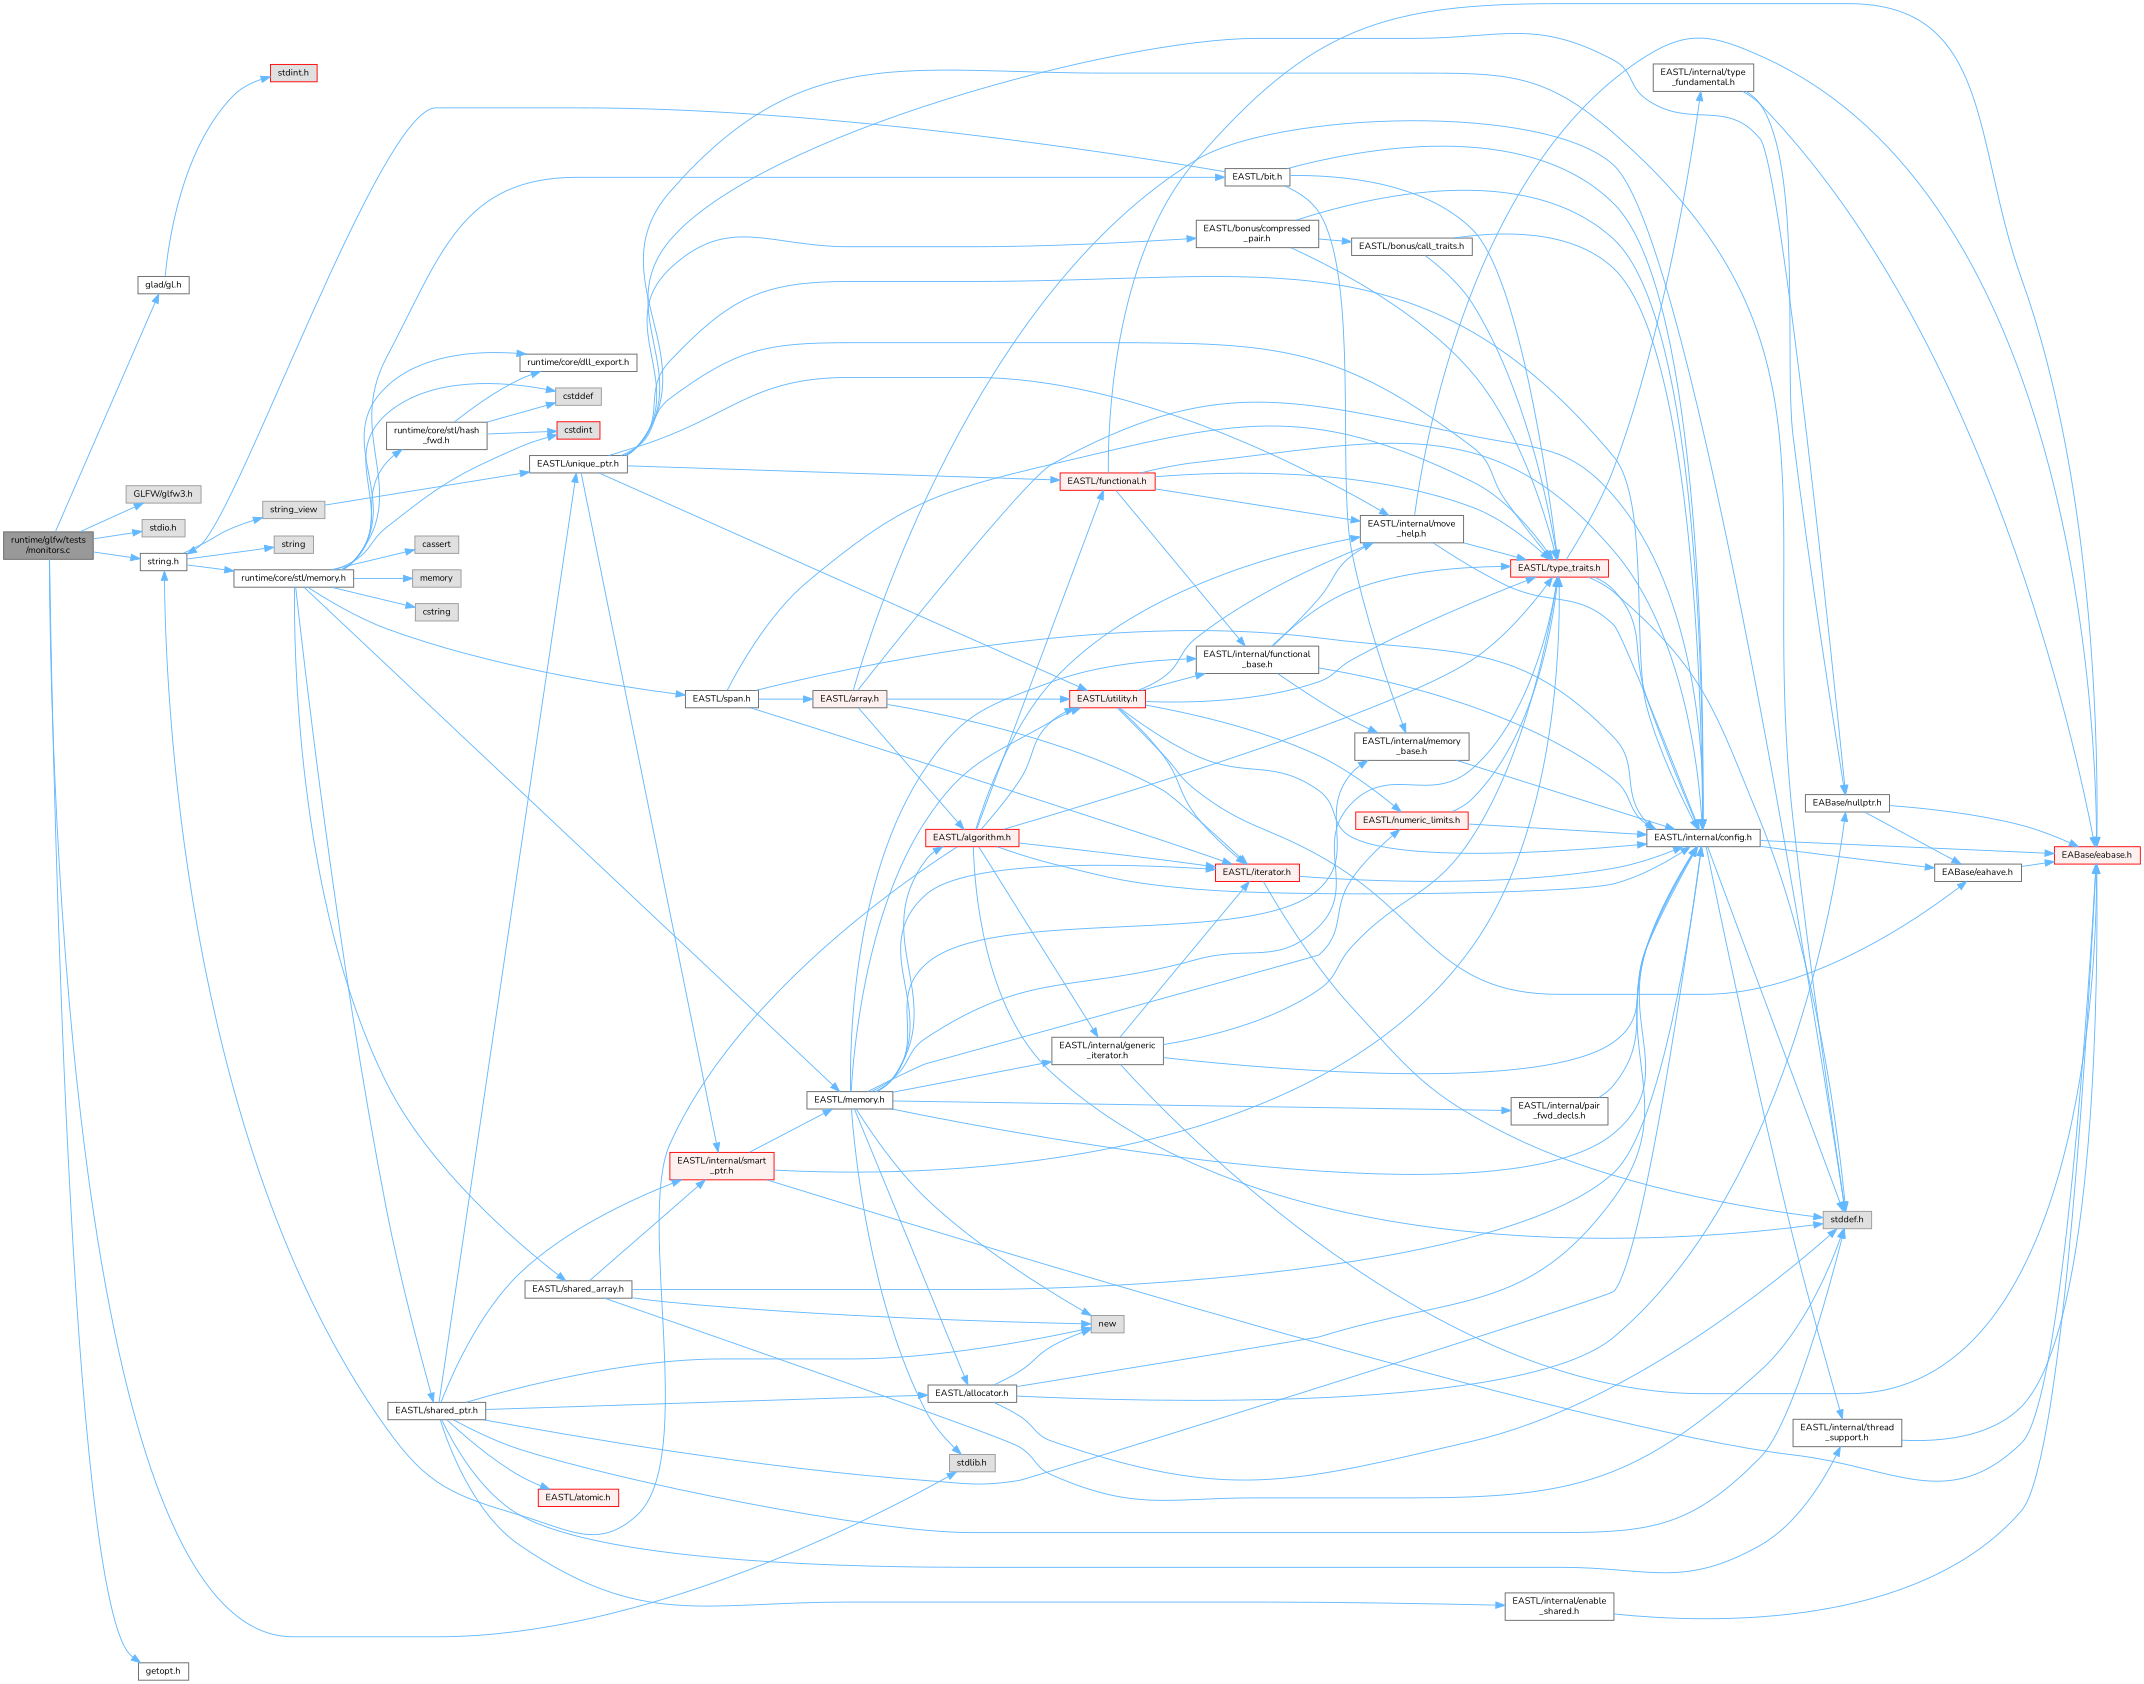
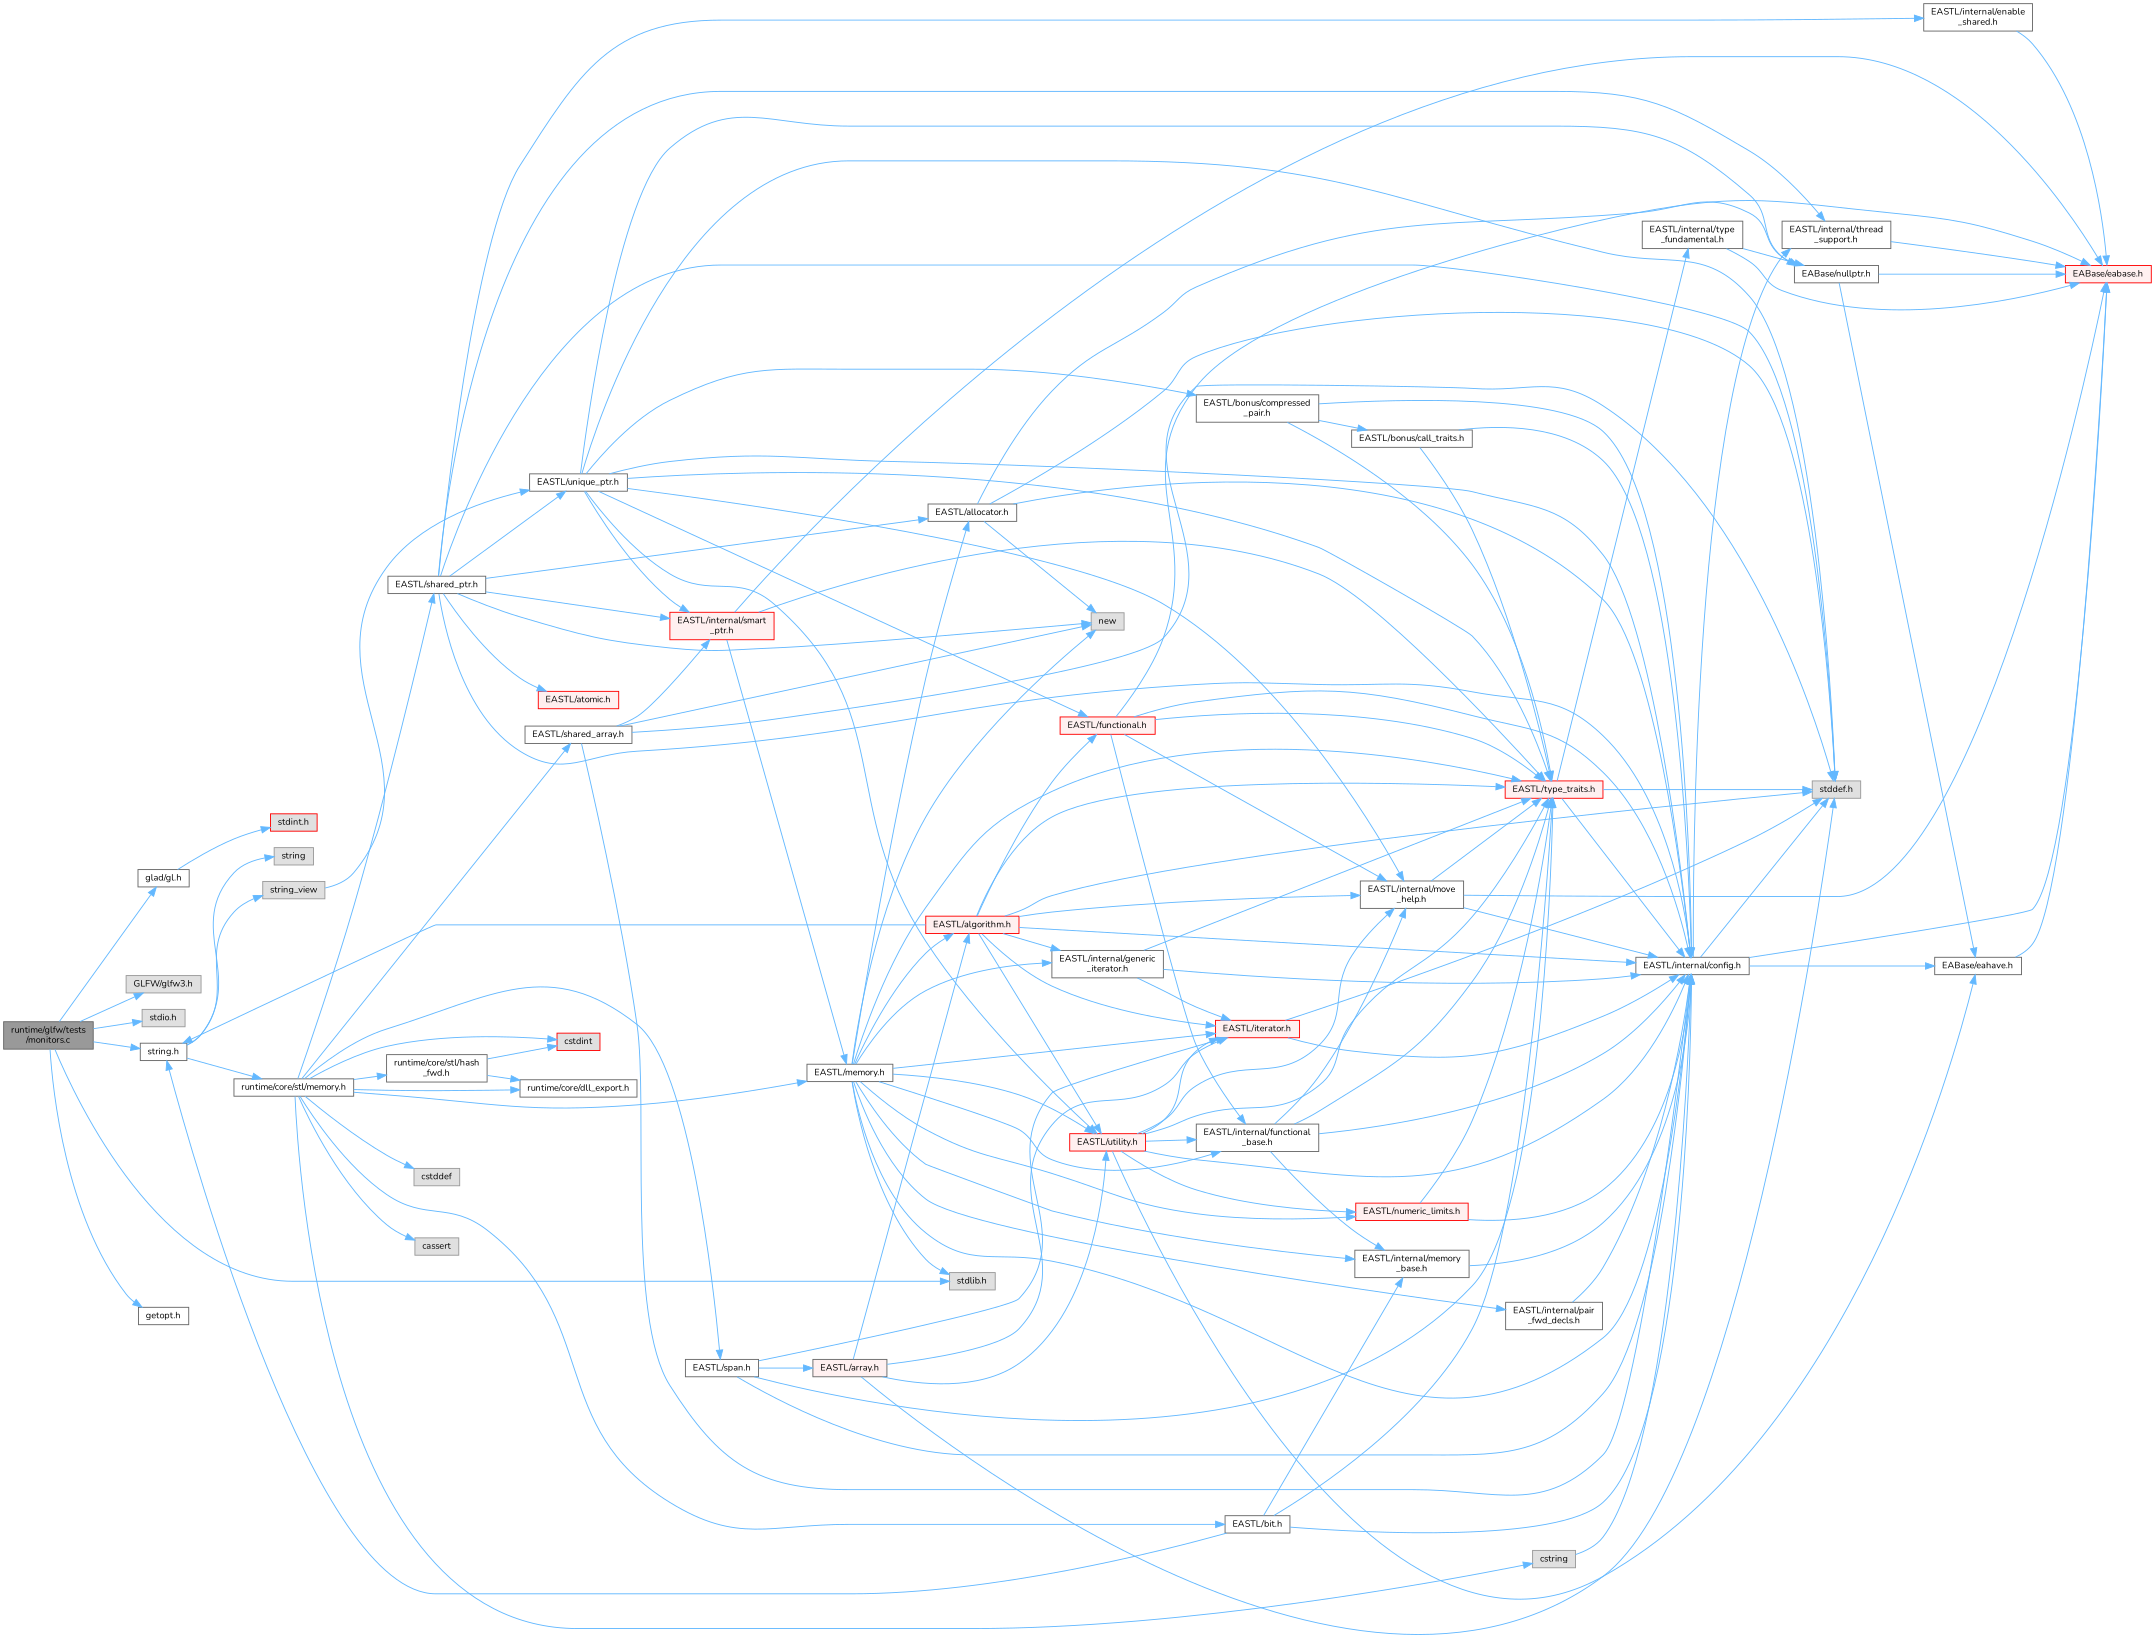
(1358, 413) -> (1669, 1282)
(517, 414) -> none
(437, 578) -> none
(1748, 1394) -> none
